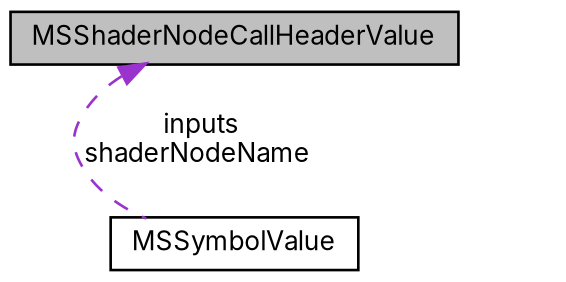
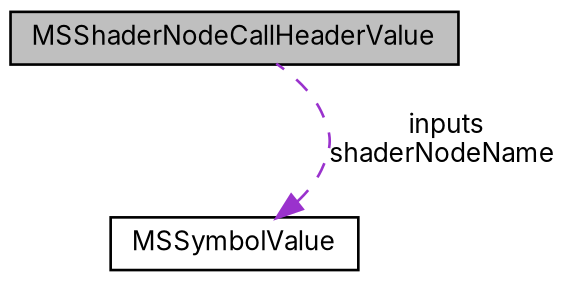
(76, 154) -> (328, 128)
